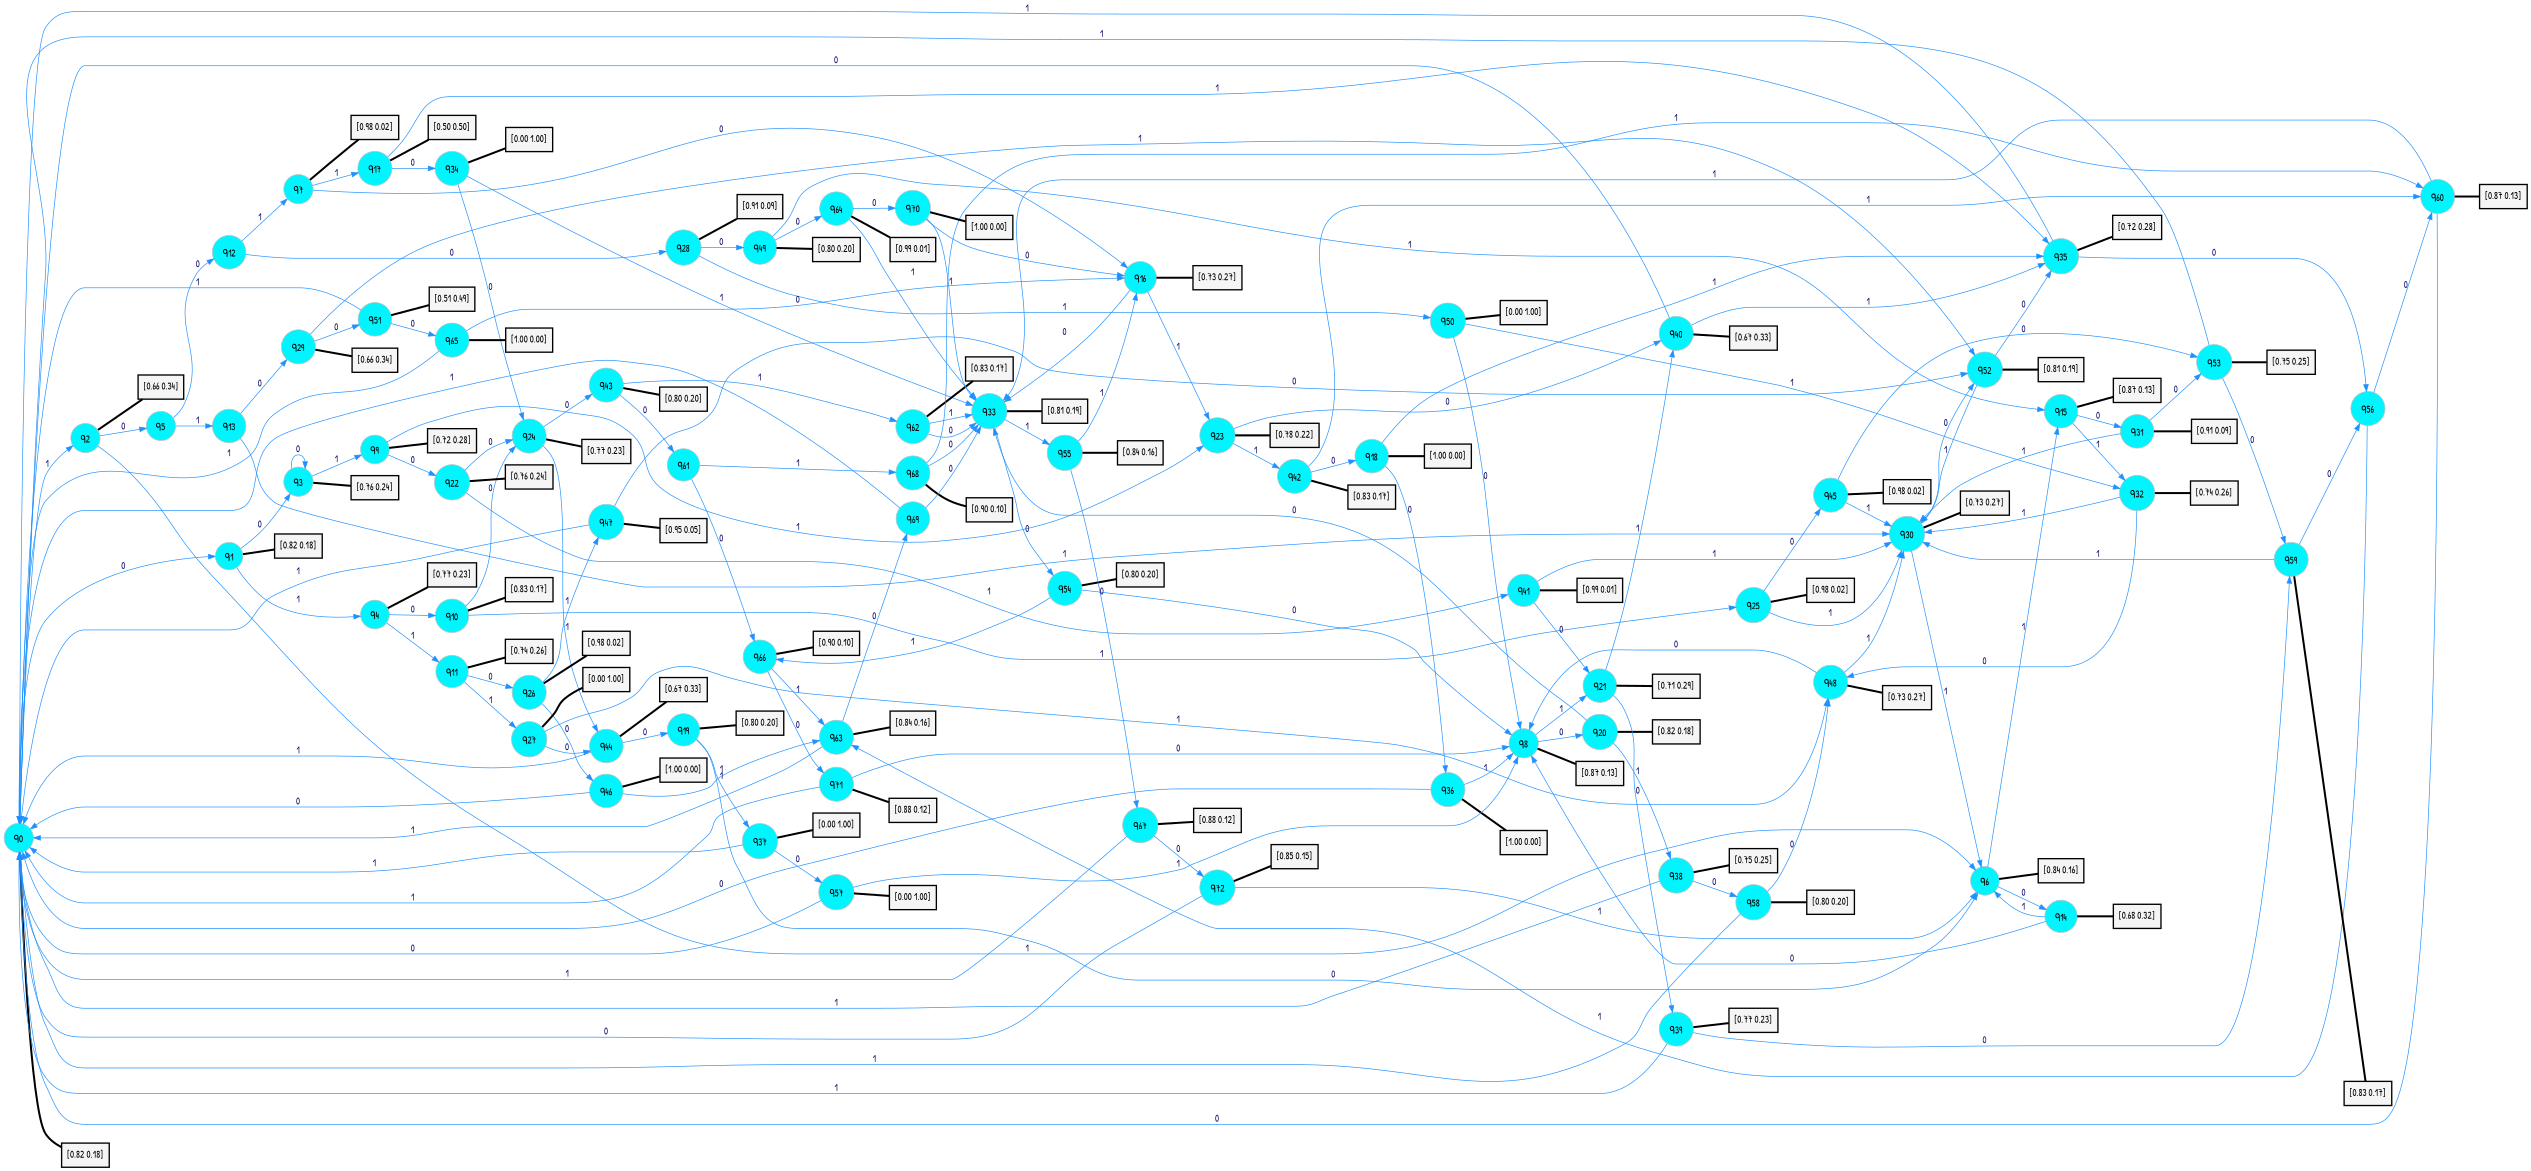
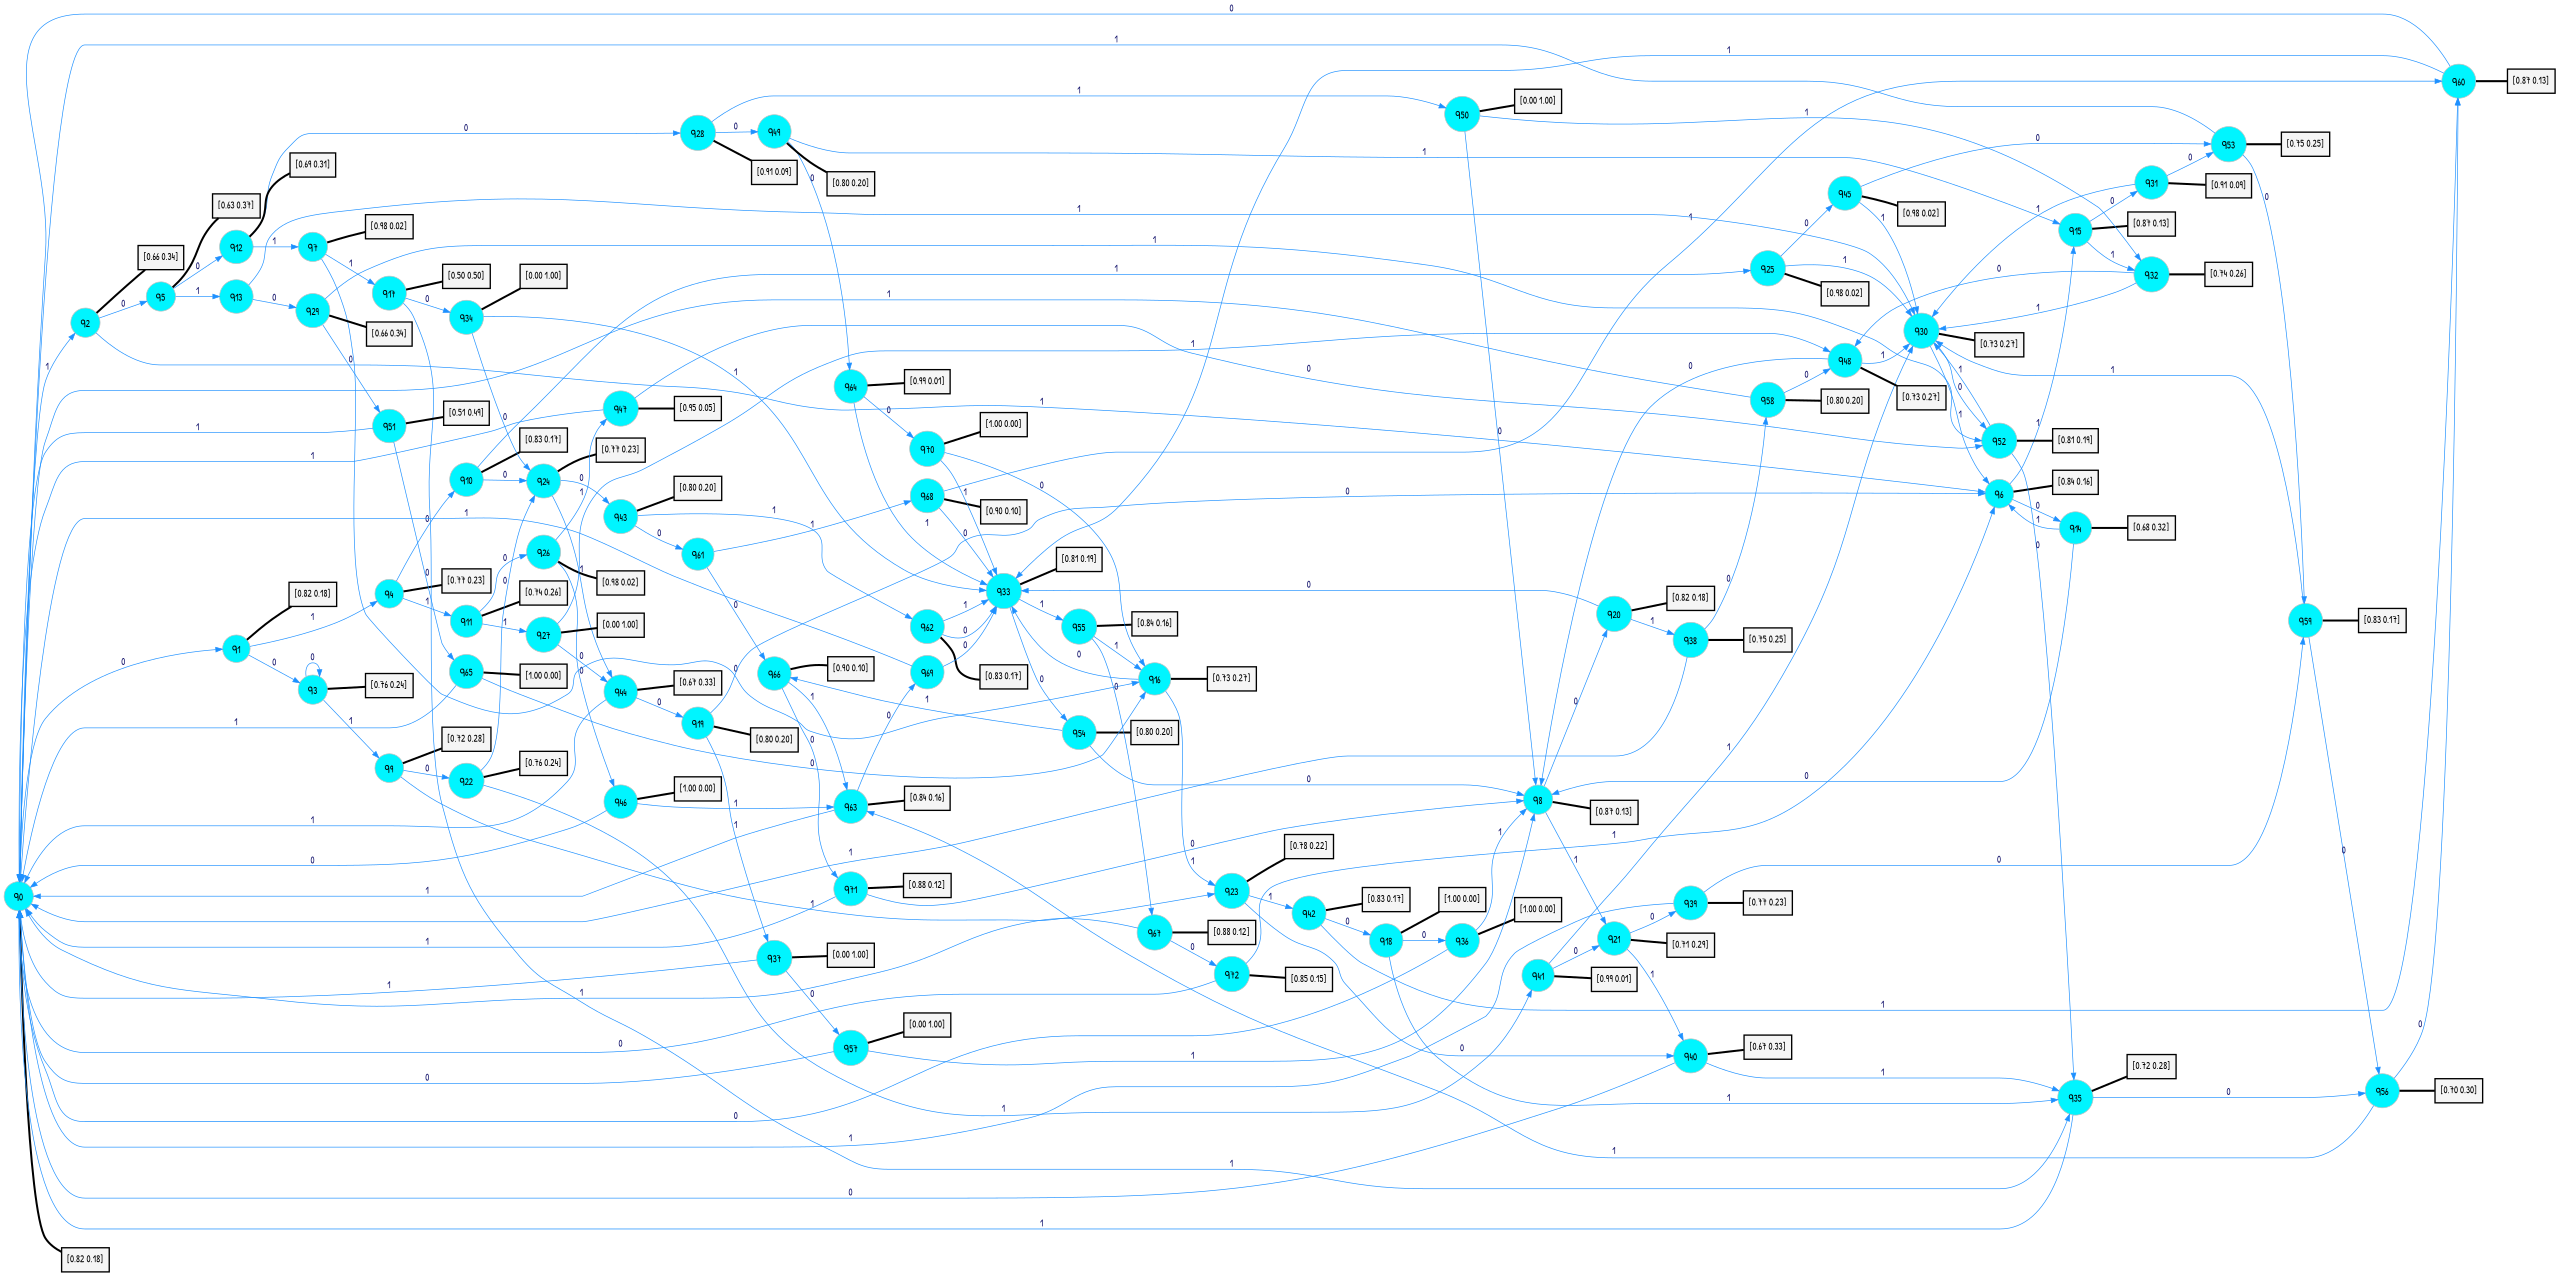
none -> (313, 165)
none -> (236, 206)
none -> (2459, 1091)
